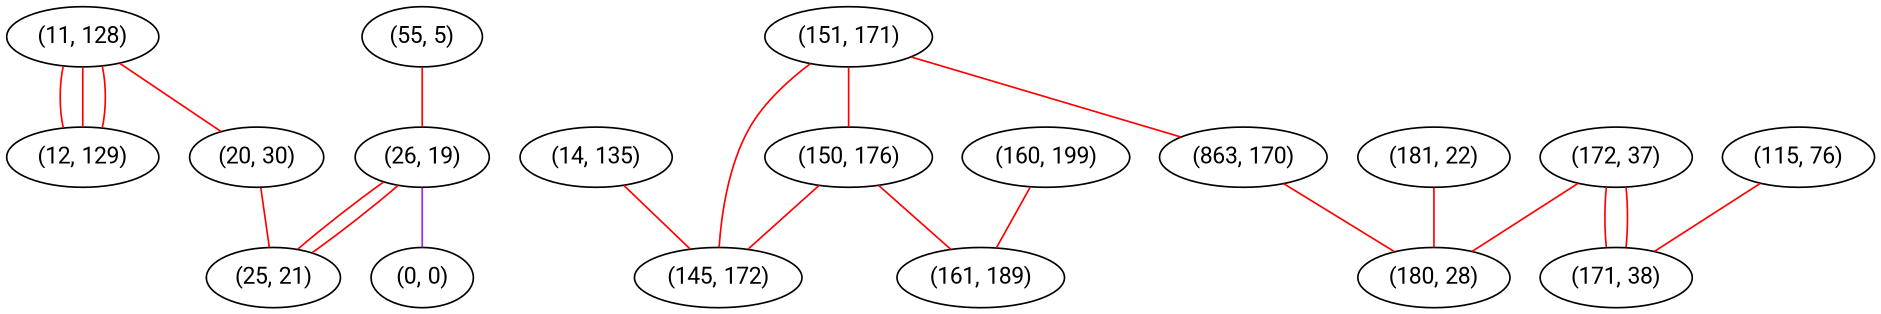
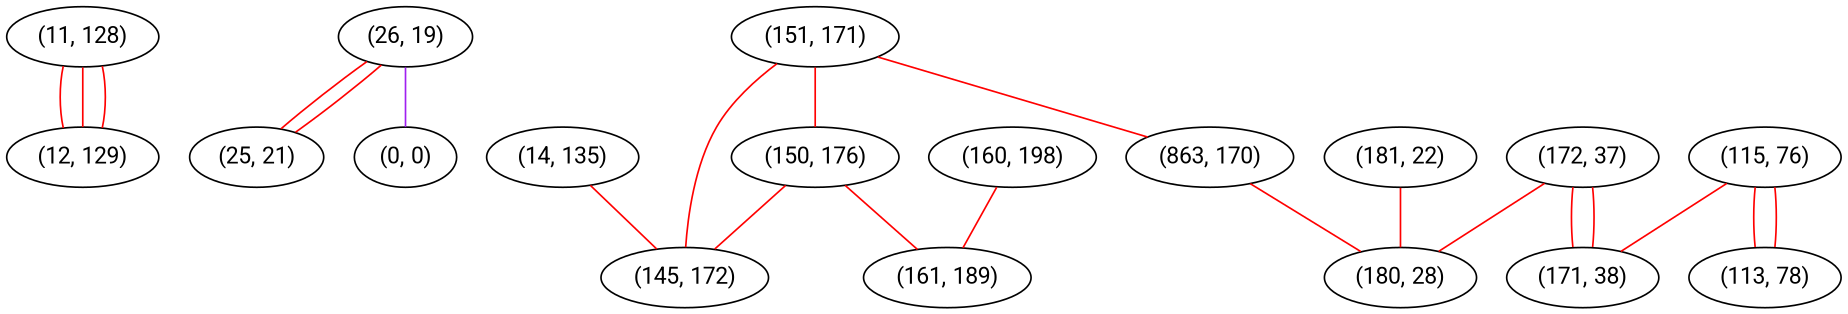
(422, 37) -> none
(257, 157) -> none
(1046, 157) -> (1013, 157)
none -> (1765, 278)
